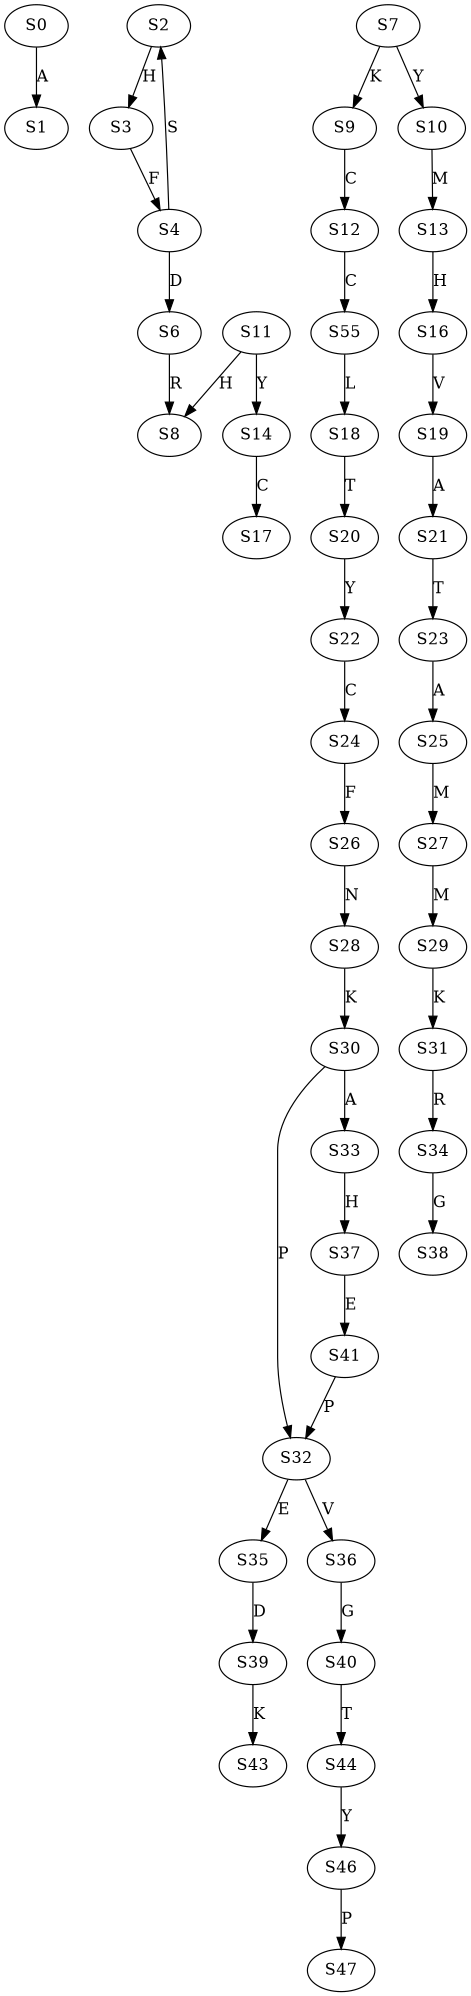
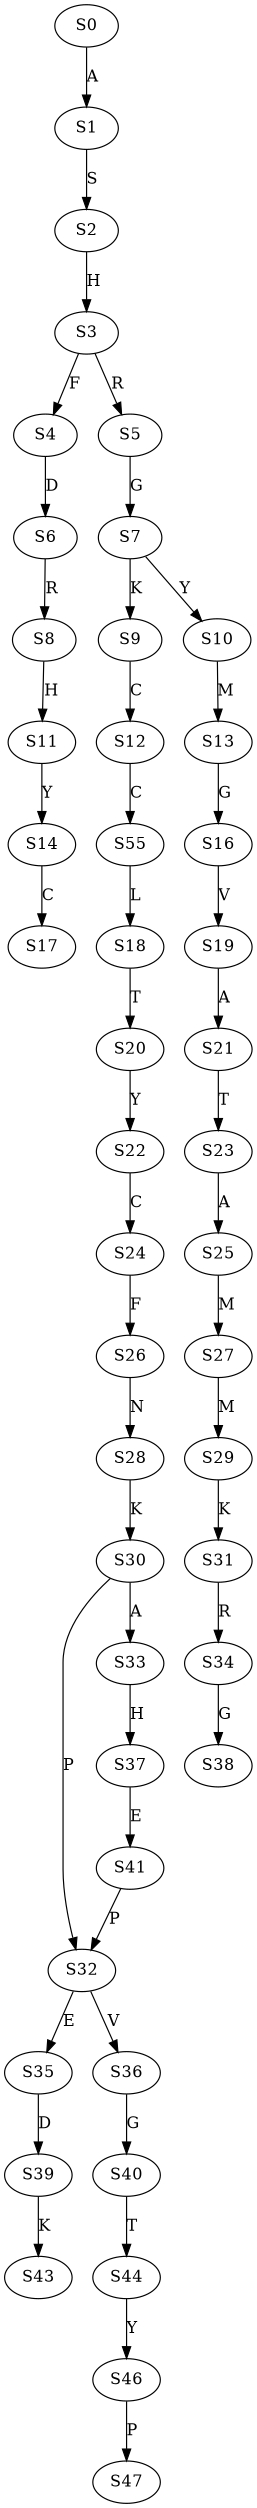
(166, 134) -> (87, 174)
(441, 282) -> (225, 793)
(217, 380) -> (43, 685)
none -> (130, 435)
